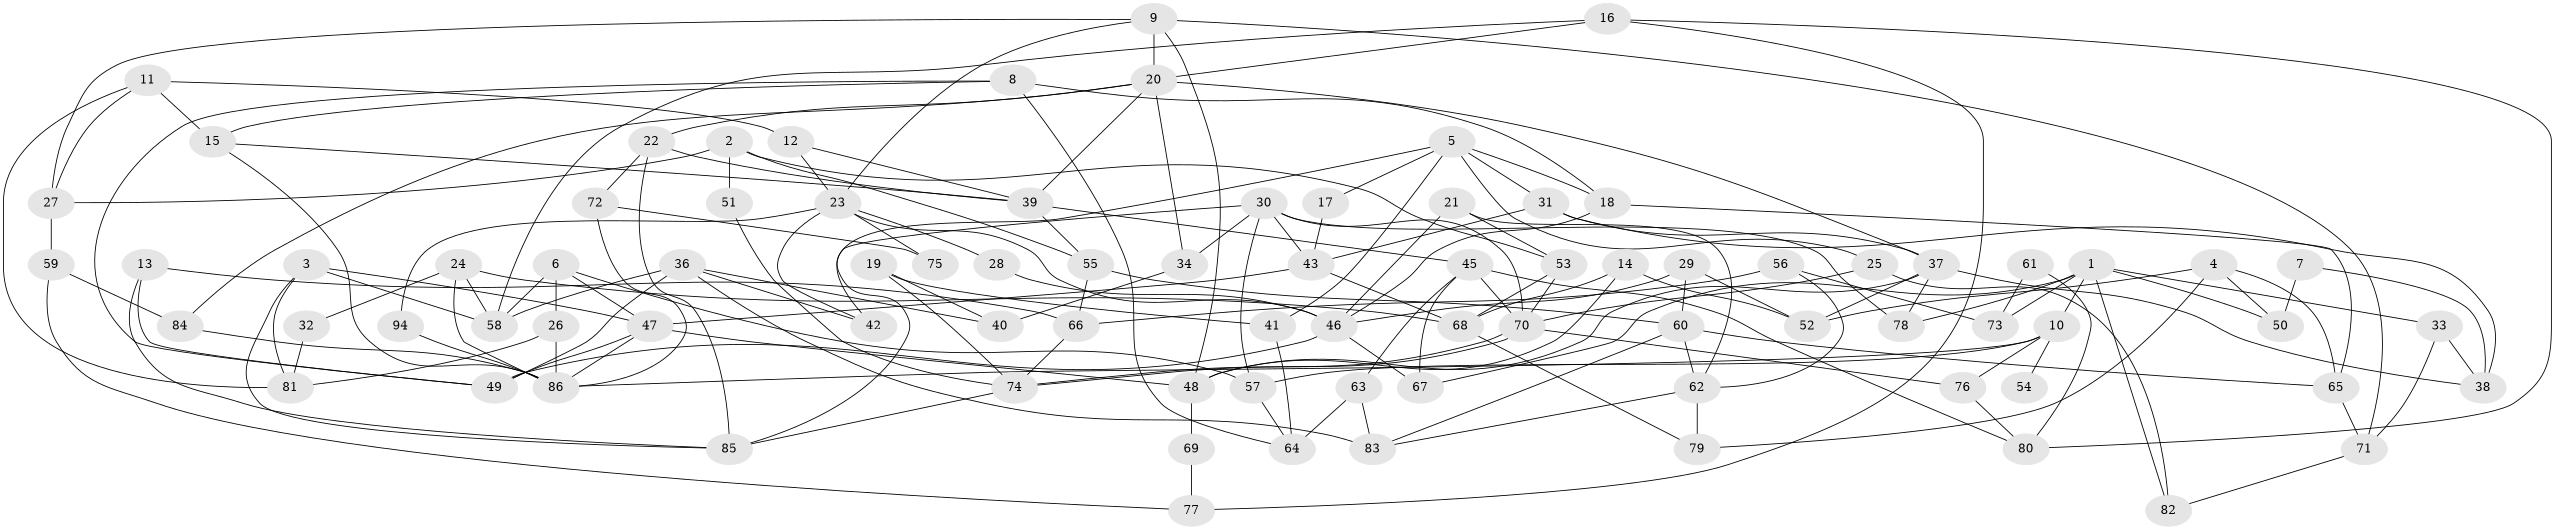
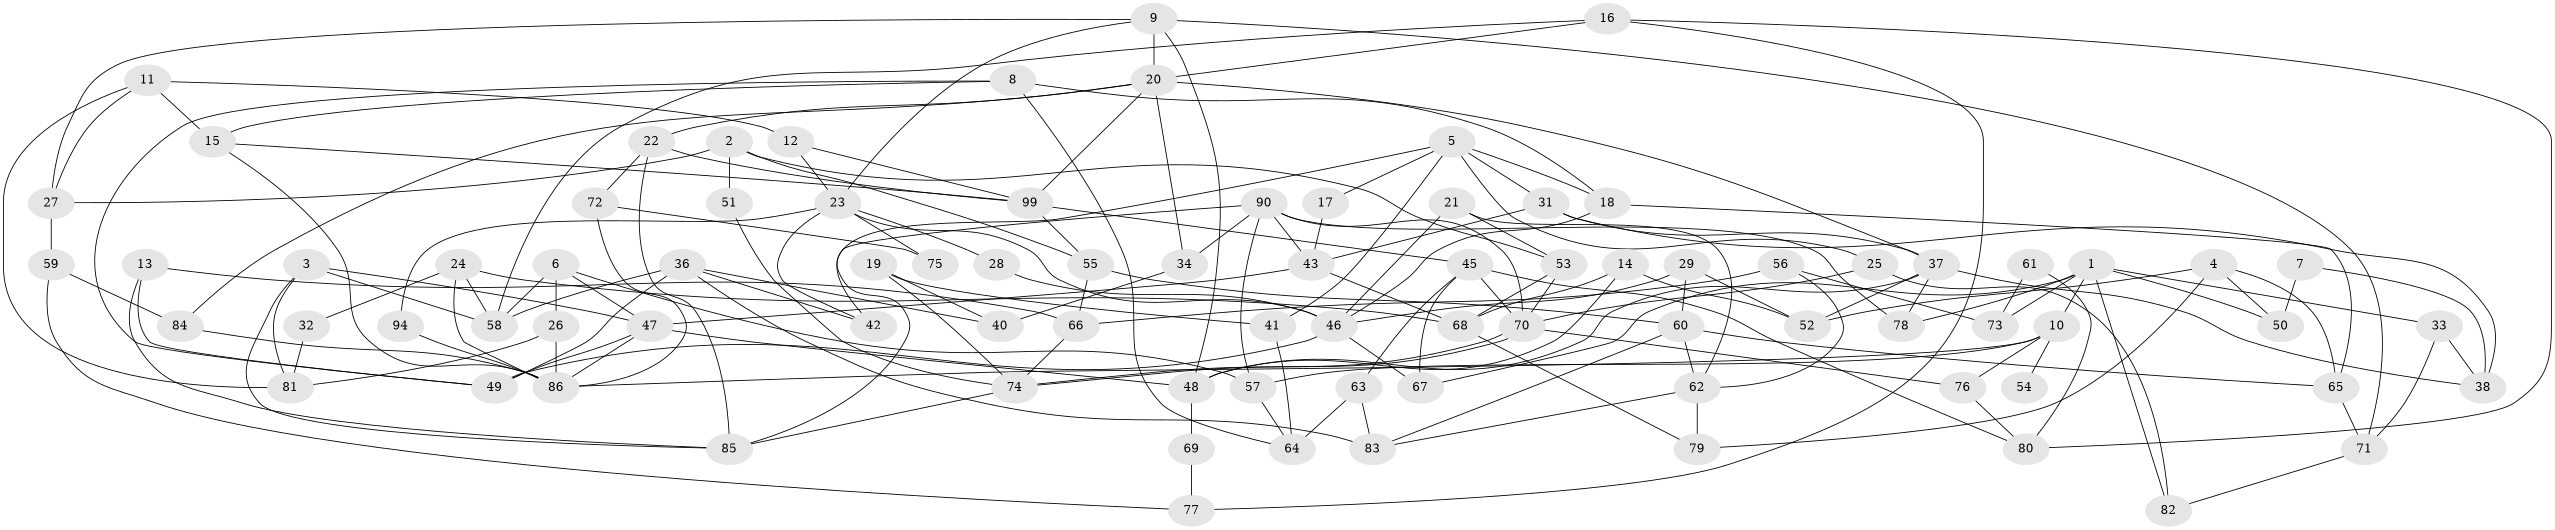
(1030, 203) -> (1030, 203)
(1264, 203) -> (1264, 203)
